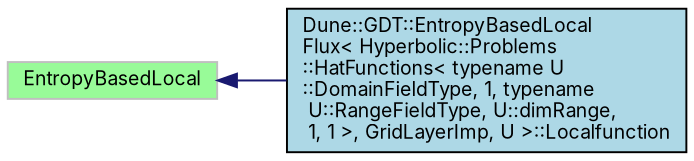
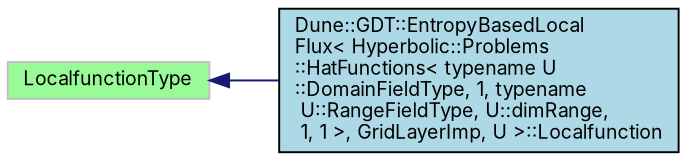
(112, 80) -> (109, 80)
